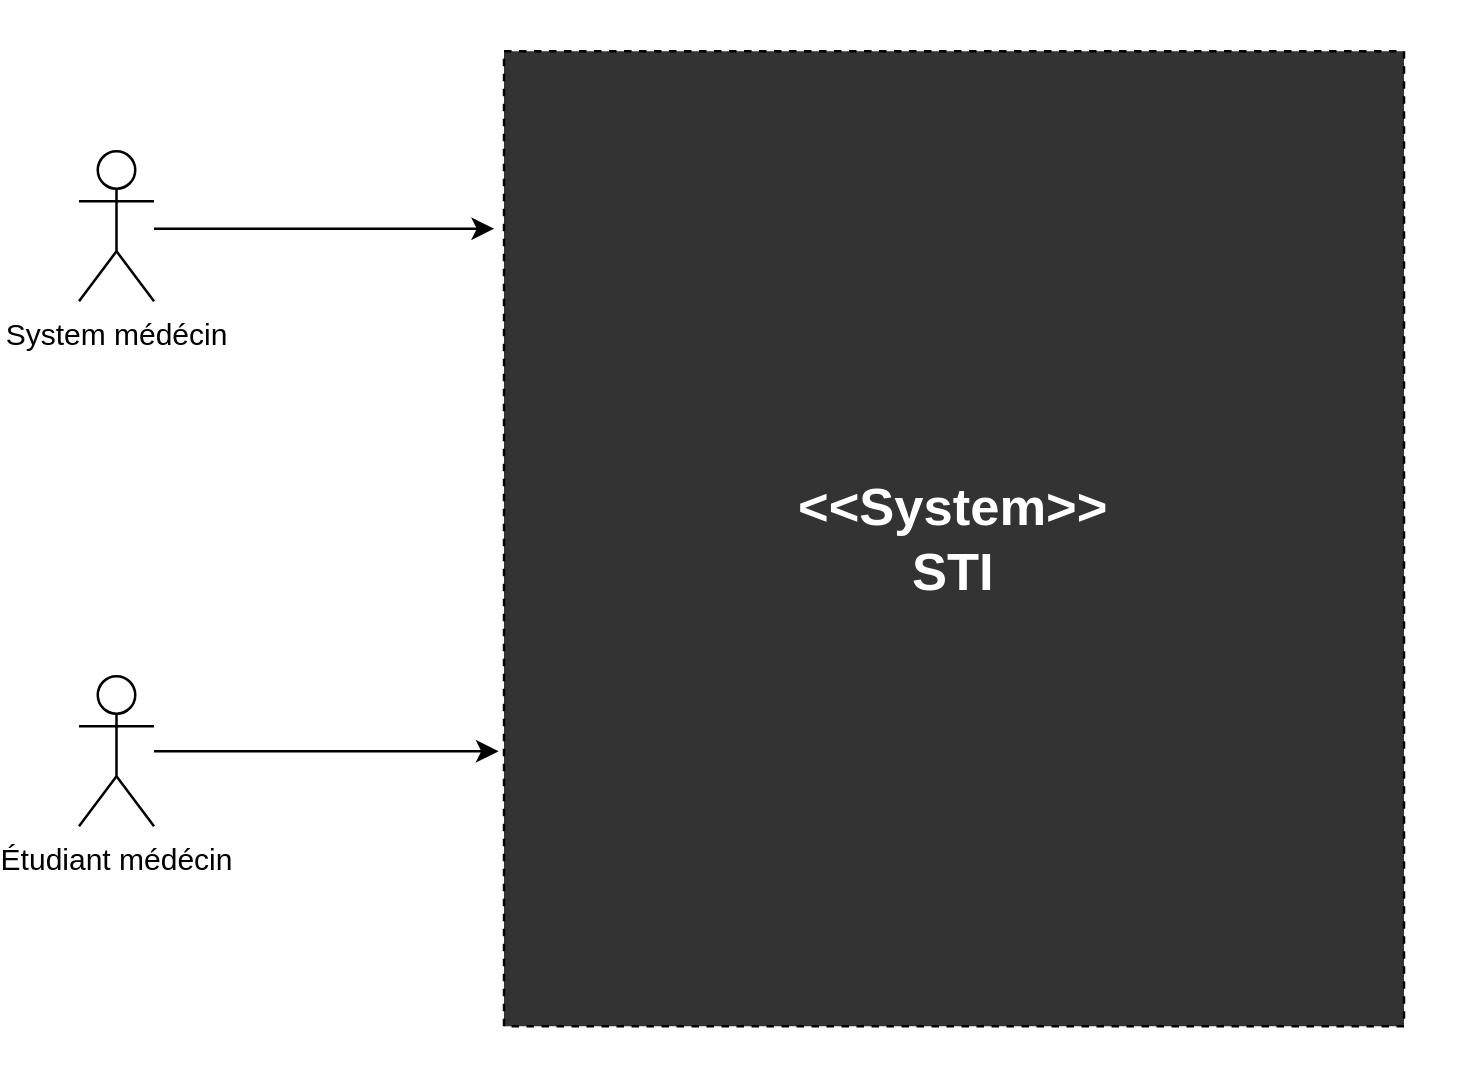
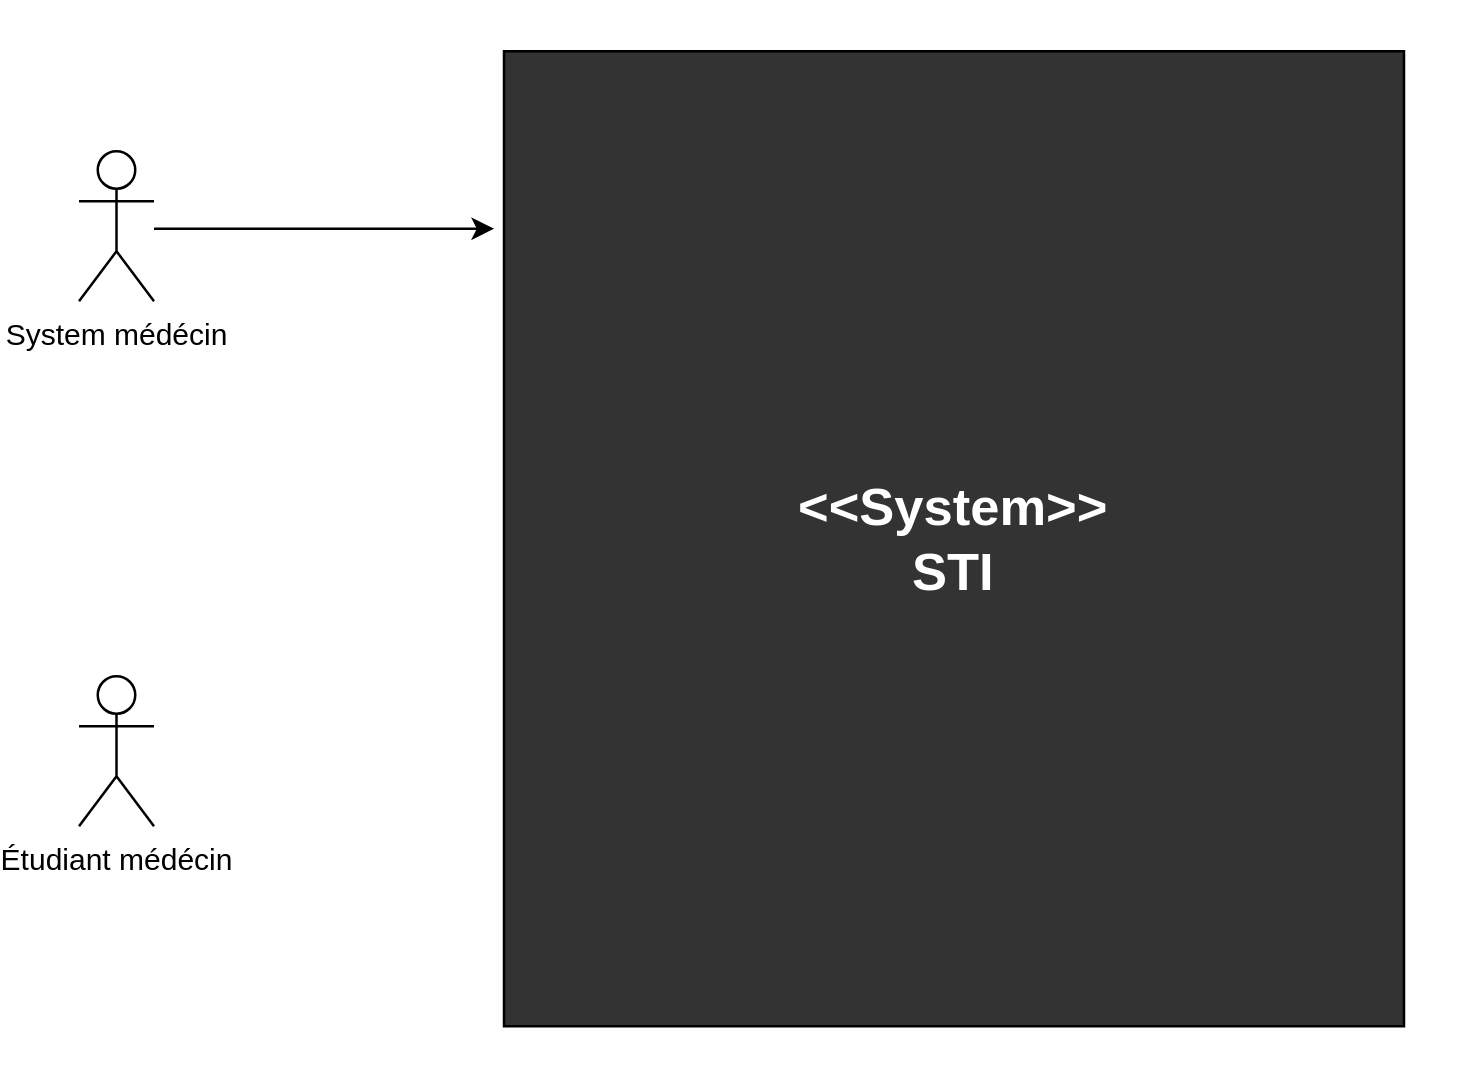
(954, 539) -> (954, 539)
(318, 751) -> none
